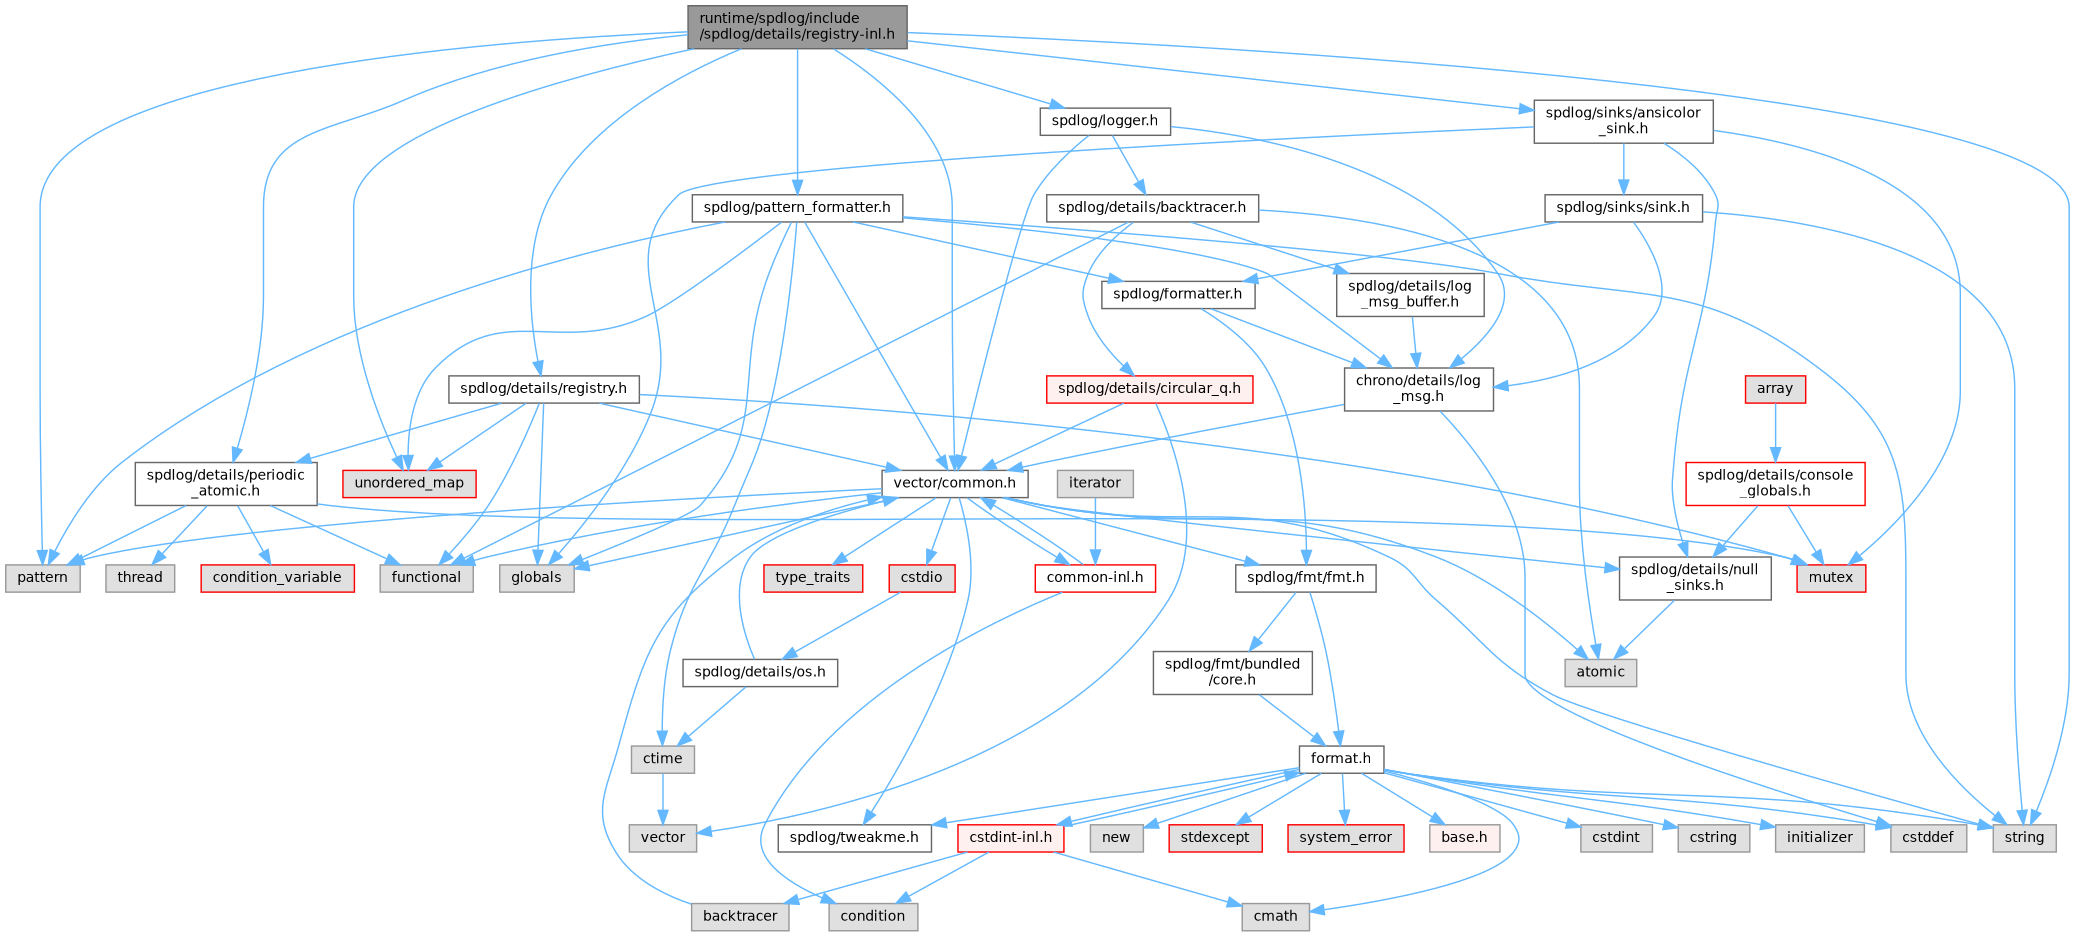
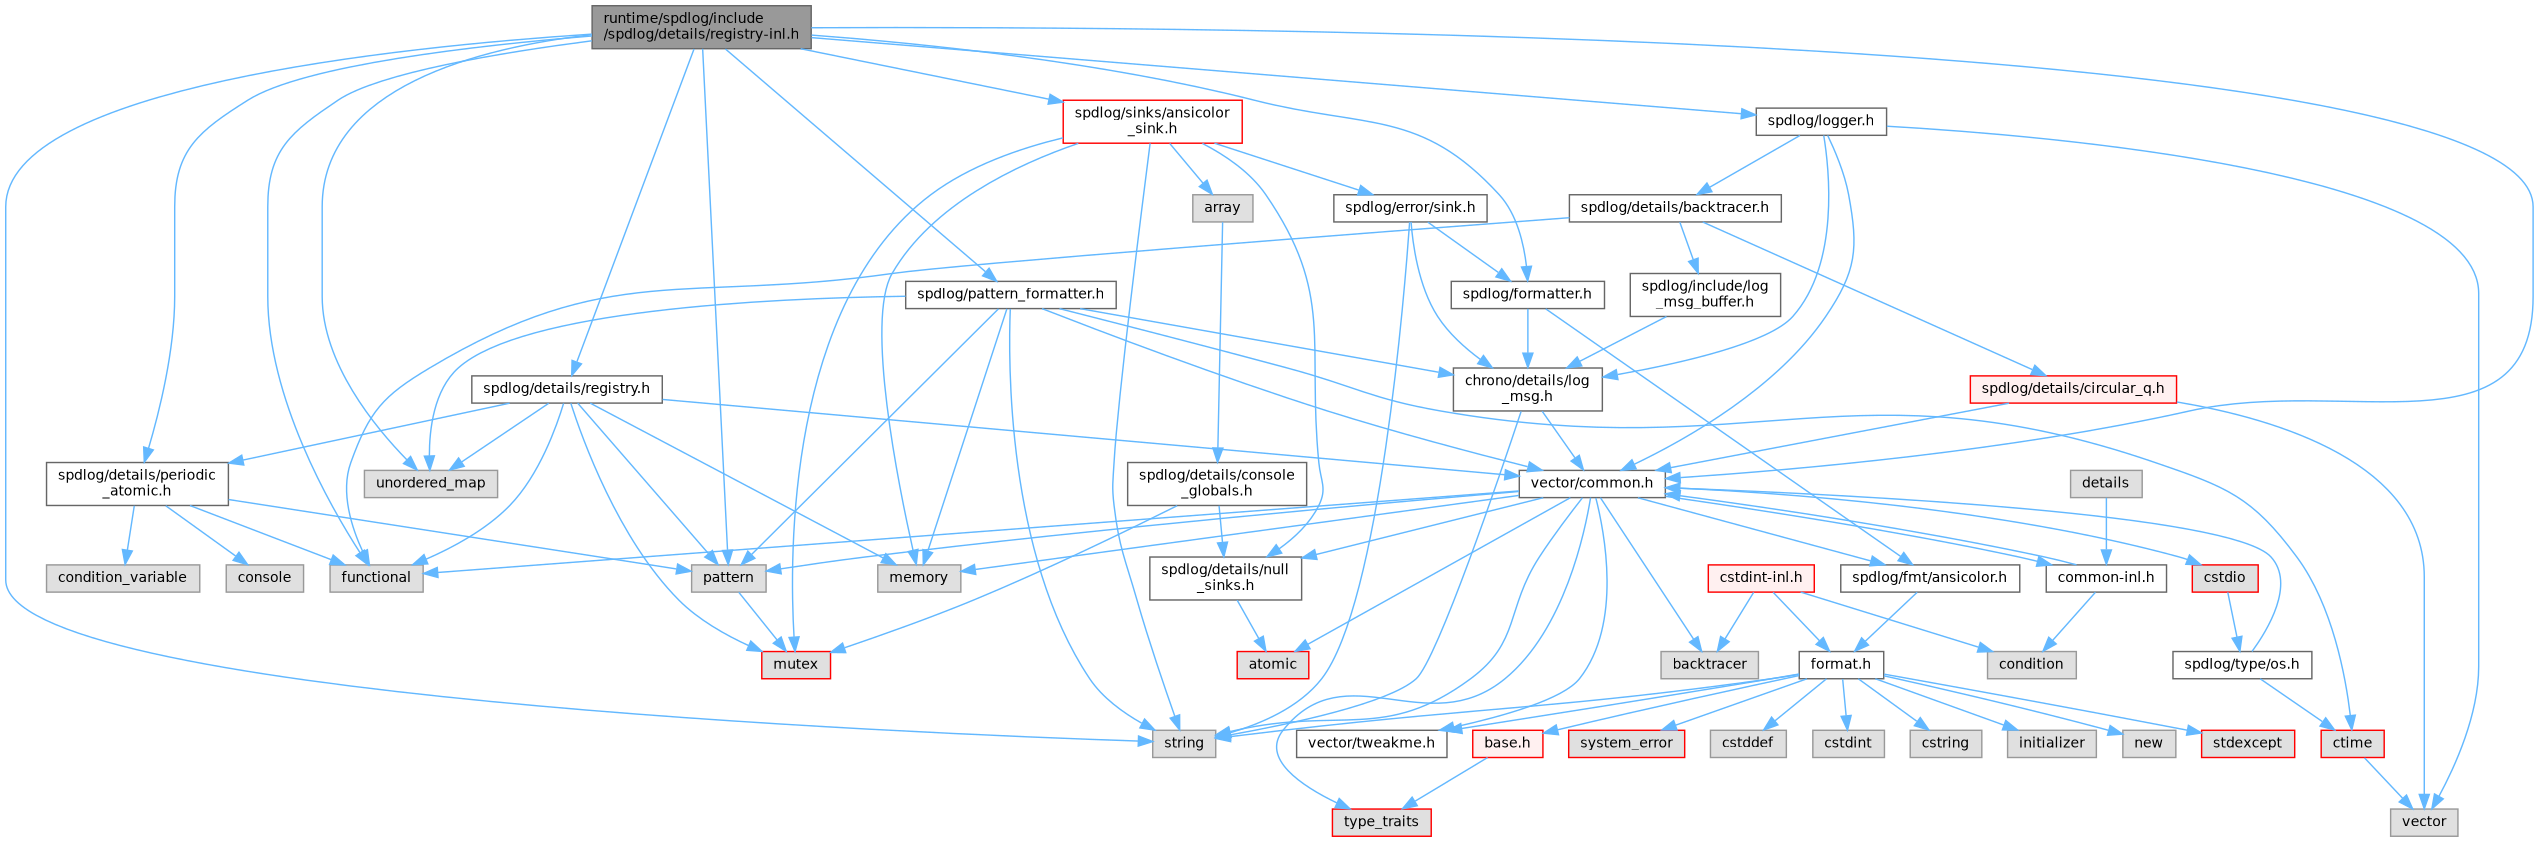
(1624, 122) -> (1153, 122)
none -> (1186, 163)
none -> (269, 191)
(1624, 208) -> (1410, 208)
none -> (2444, 241)
(981, 250) -> (1205, 89)
(1410, 295) -> (1705, 295)
(1558, 320) -> none
(1776, 389) -> (1223, 208)
none -> (1118, 419)
none -> (643, 478)
(410, 484) -> (431, 484)
(1095, 484) -> (2106, 484)
(1776, 484) -> (1217, 484)
(871, 519) -> (758, 616)
(140, 579) -> (265, 579)
(278, 579) -> (123, 579)
(537, 579) -> (919, 579)
(1095, 579) -> (2106, 579)
(1306, 579) -> (1930, 579)
(644, 665) -> (1647, 569)
(760, 673) -> (2242, 665)
(1233, 673) -> none
(1601, 673) -> (1273, 665)
(1576, 714) -> (1438, 638)
(663, 760) -> (2353, 744)
none -> (1451, 779)
(1185, 795) -> none
(855, 838) -> (1372, 744)
(1465, 838) -> (1508, 744)
(1276, 917) -> none
